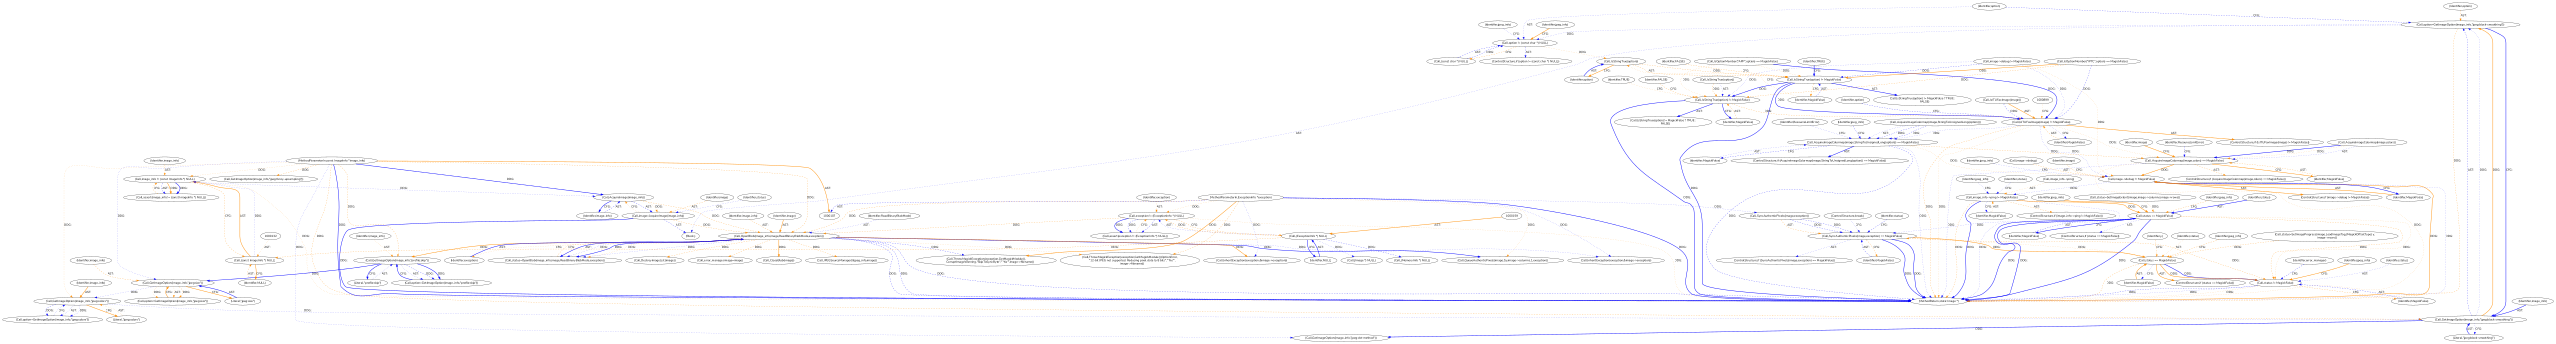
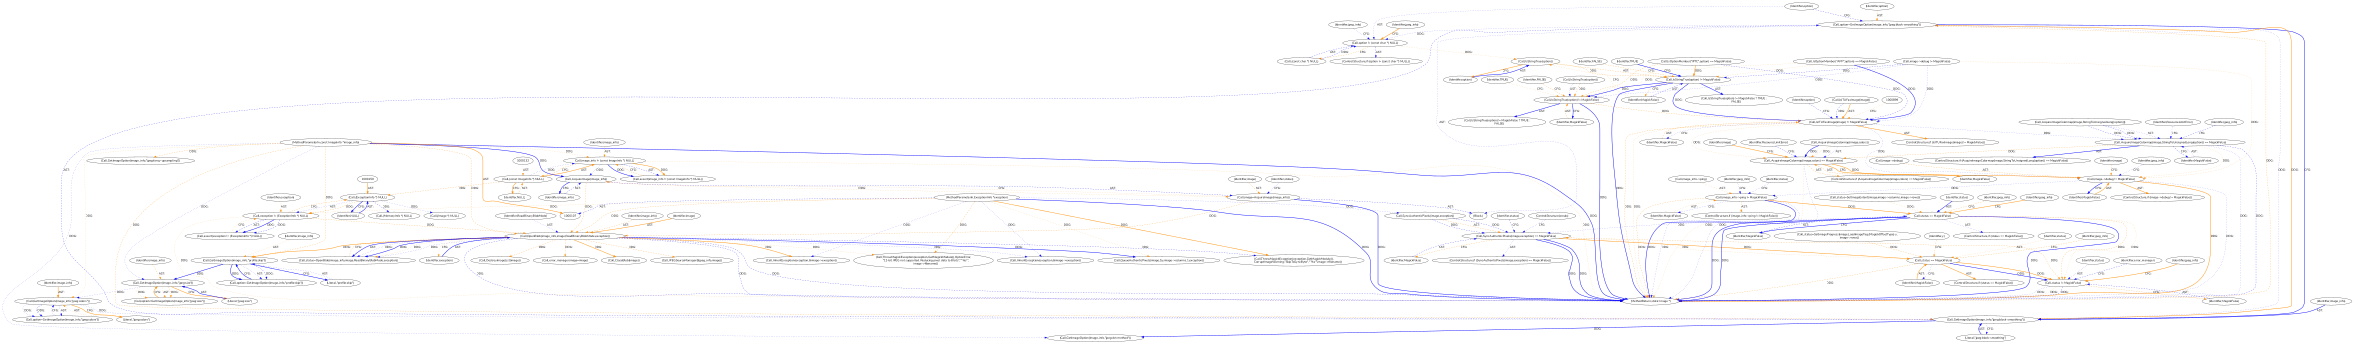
(781, 250) -> (446, 188)
